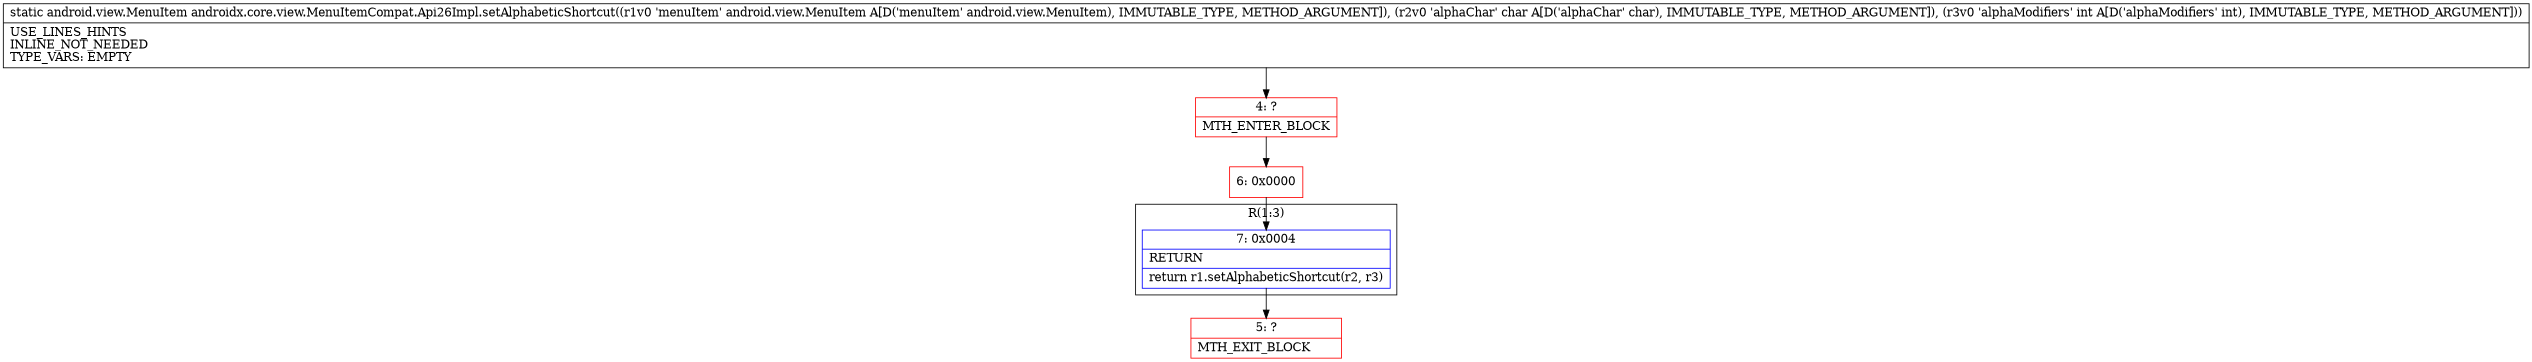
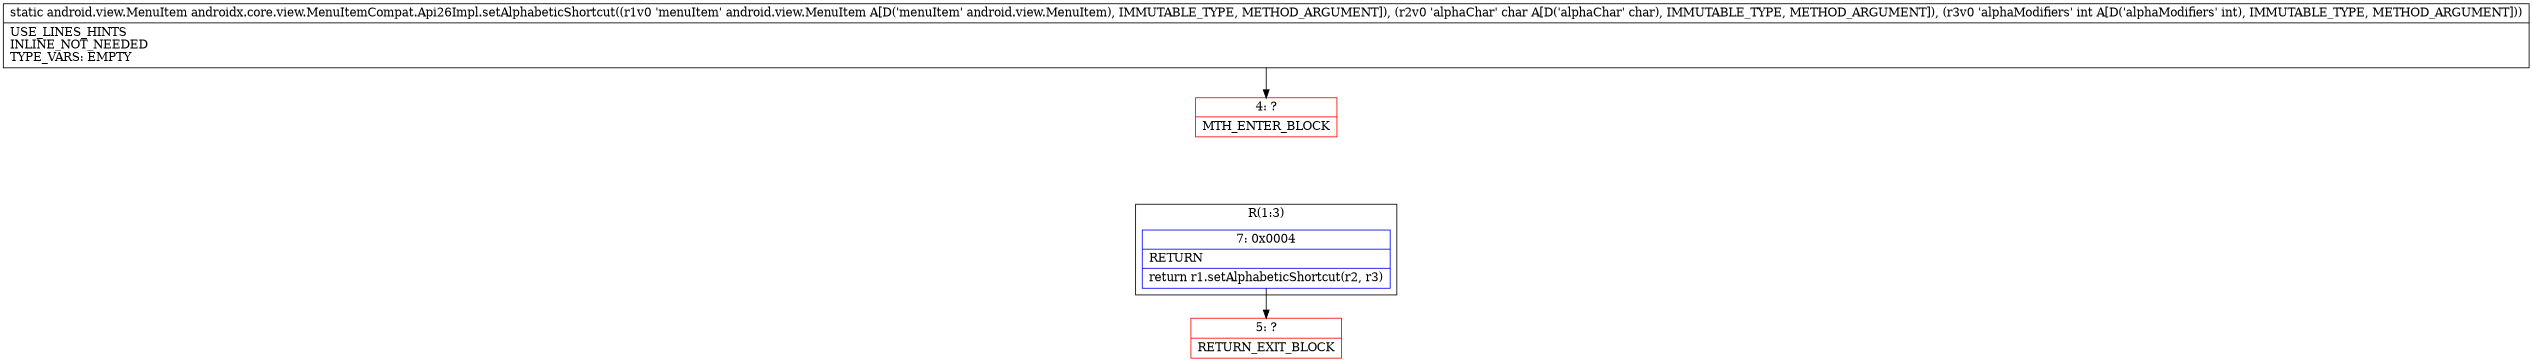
(1266, 182) -> none
(1254, 348) -> (1266, 348)
